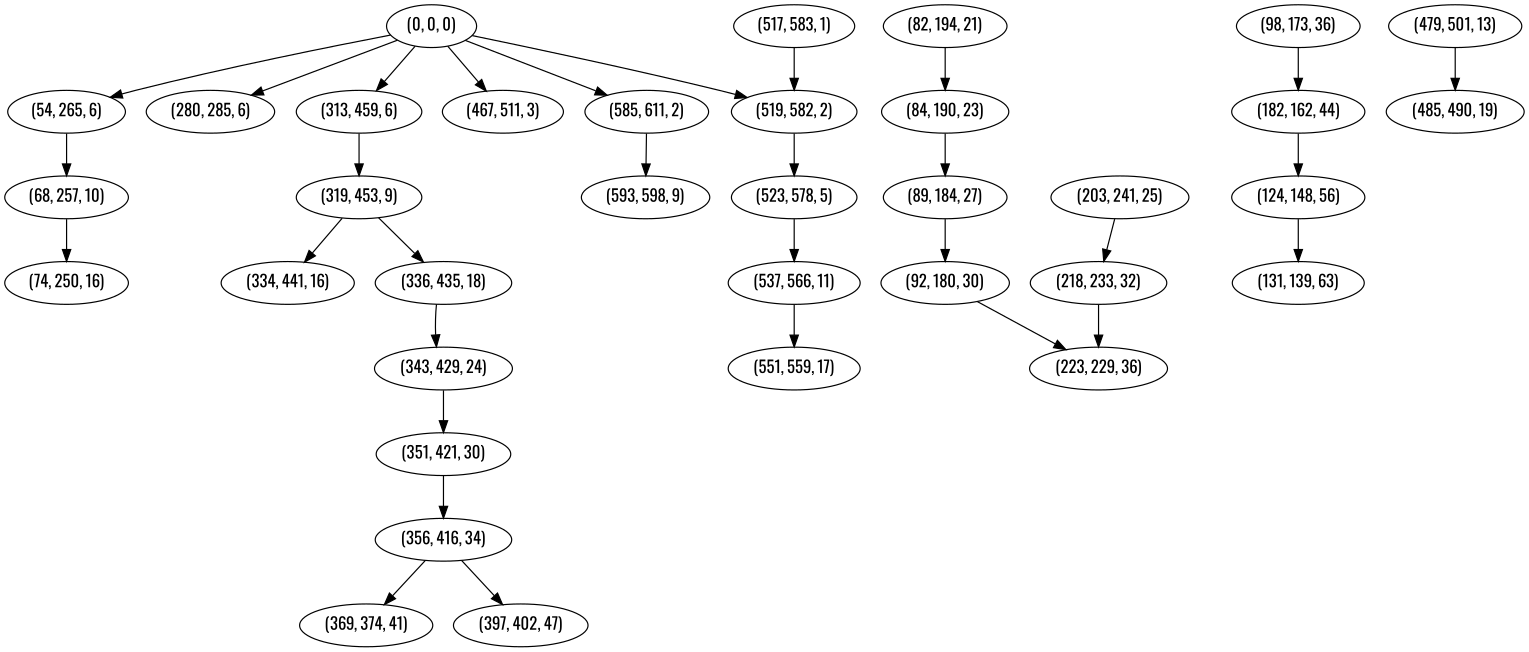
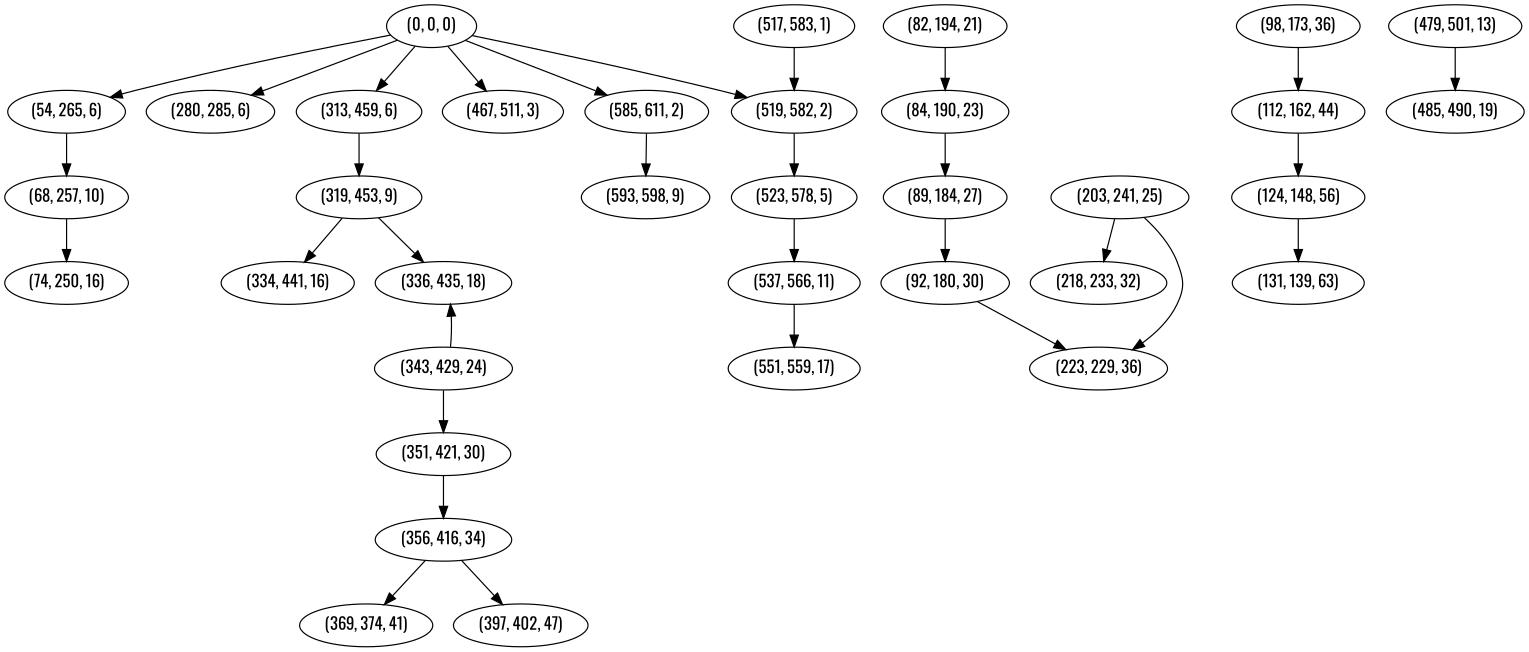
(1298, 112) -> (1298, 112)
(436, 320) -> (451, 332)
(1099, 320) -> (1183, 282)
